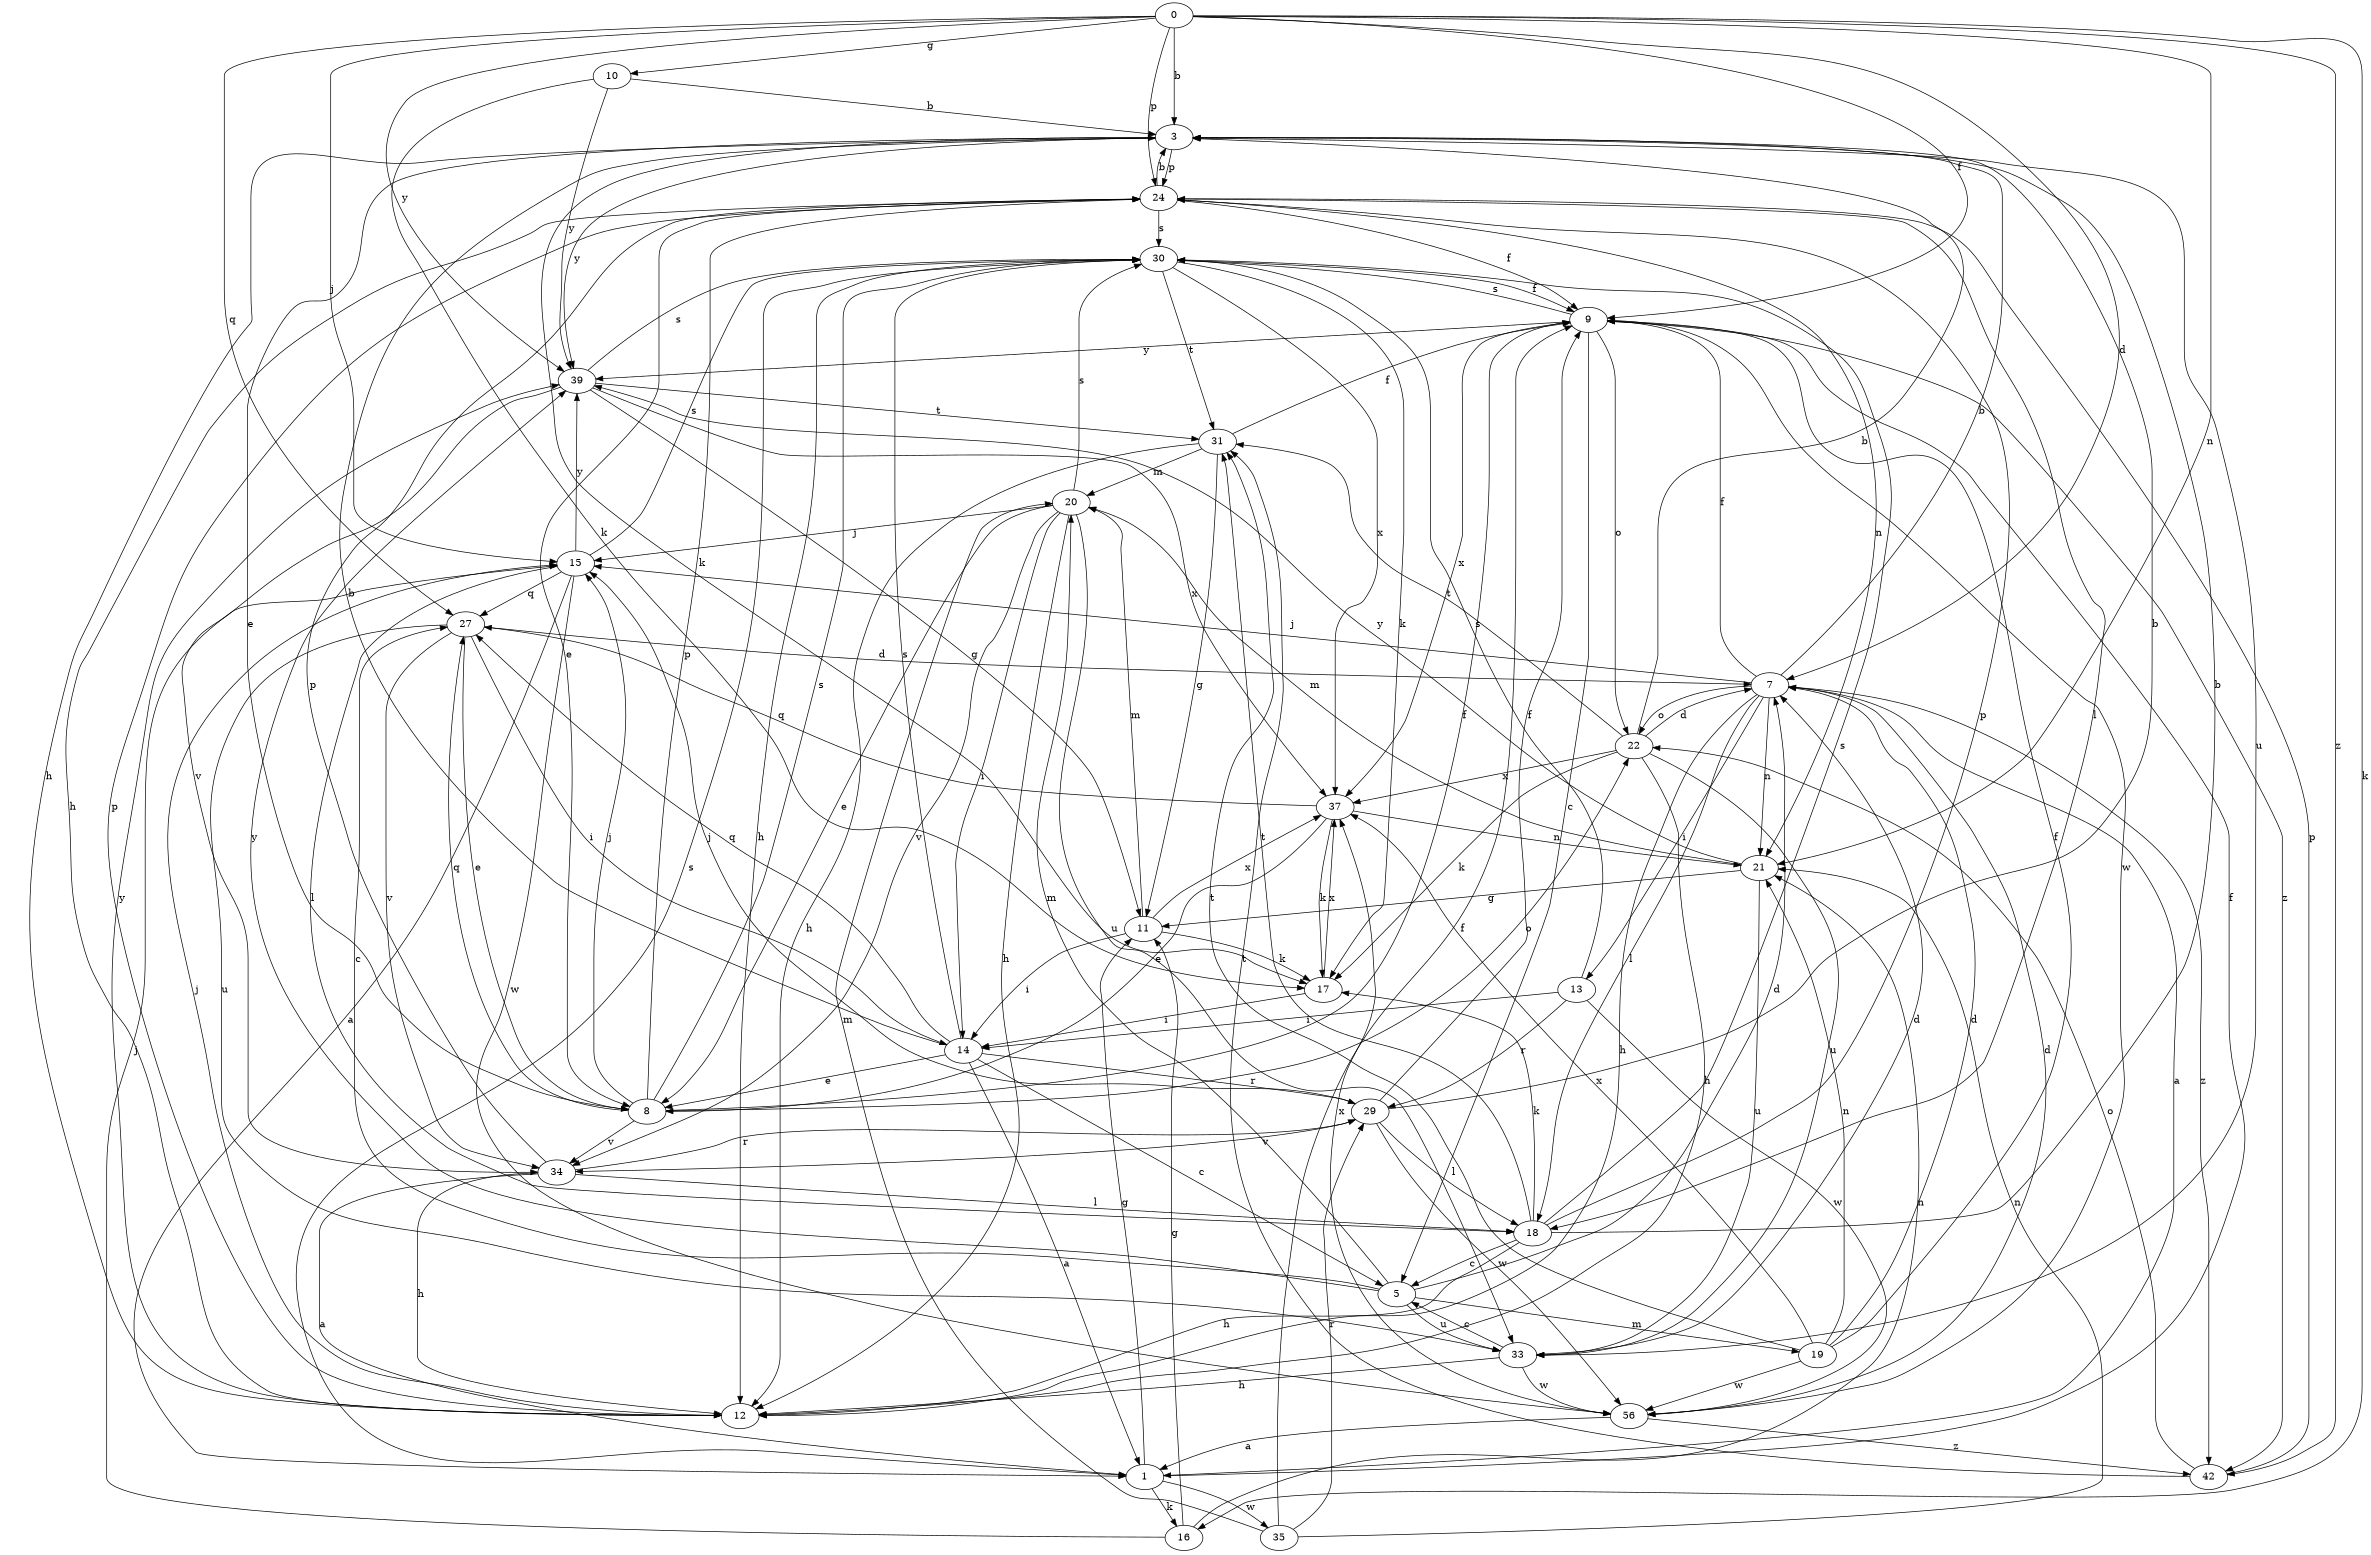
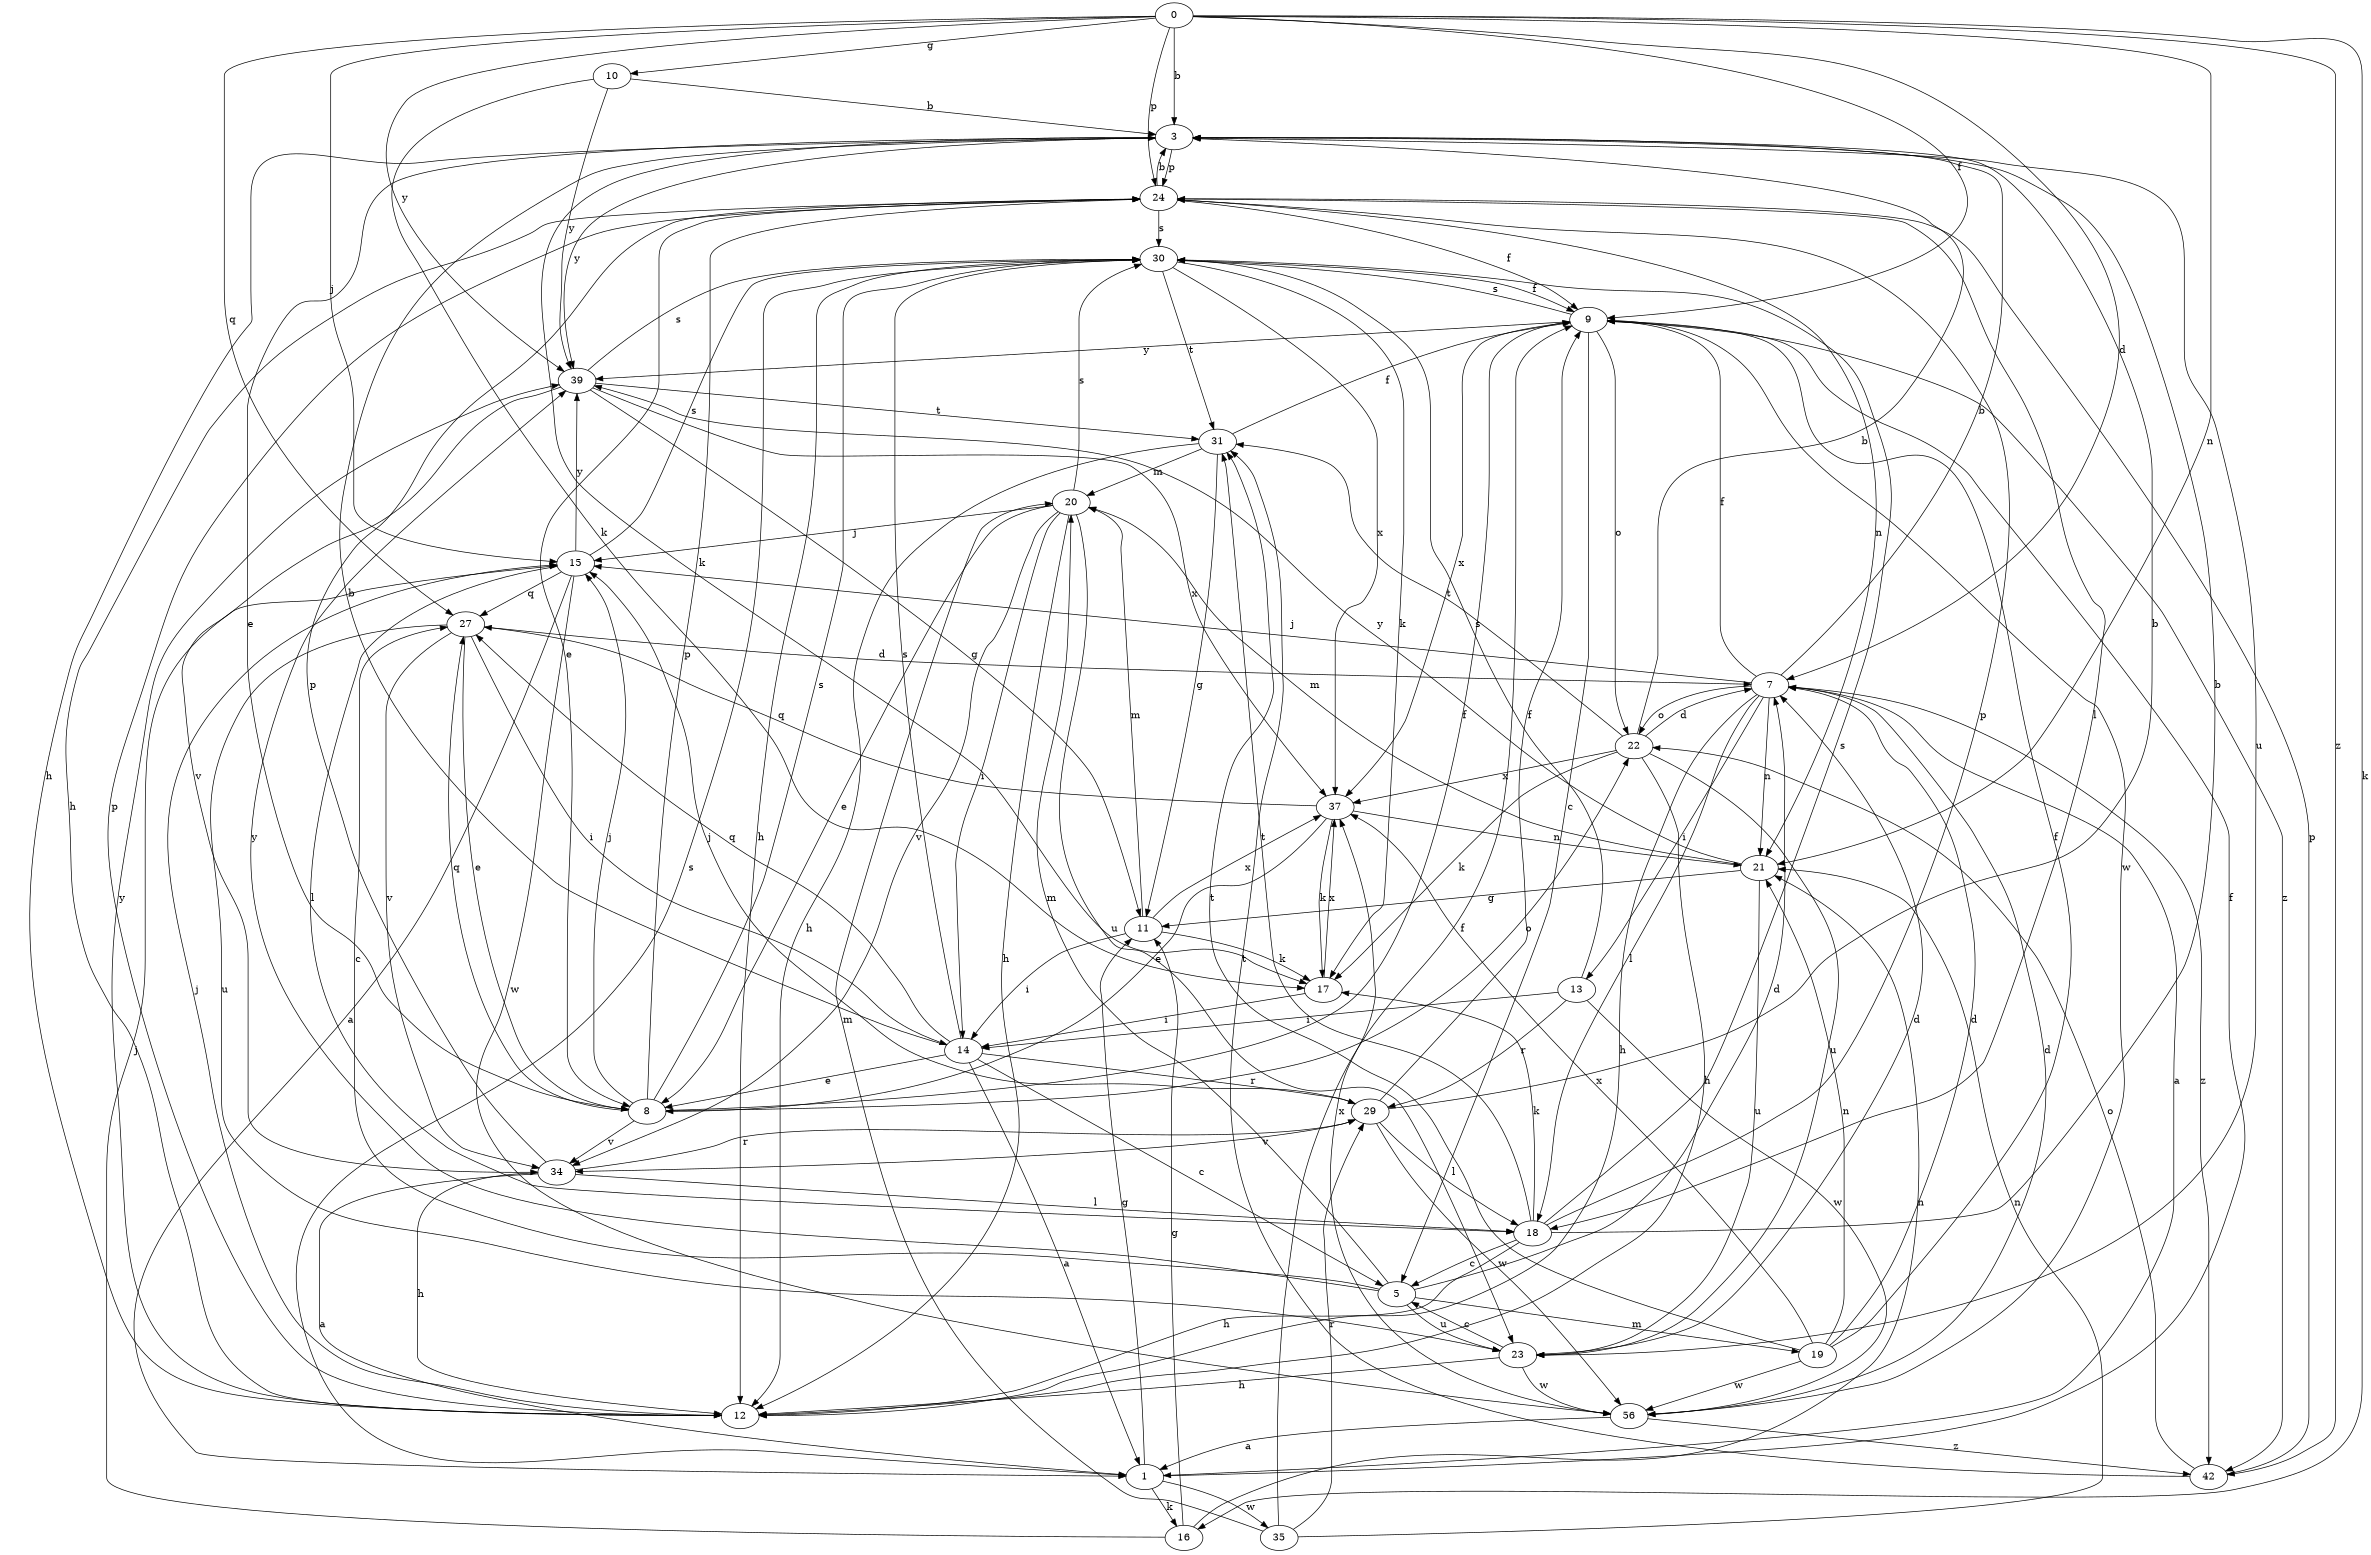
(1518, 1355) -> (1518, 1355)
